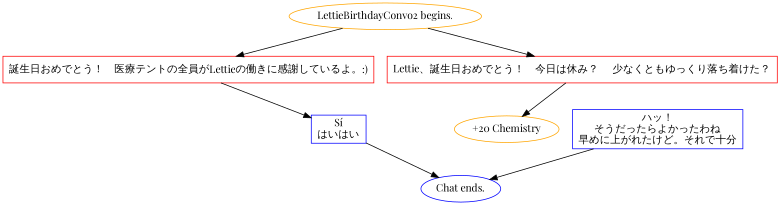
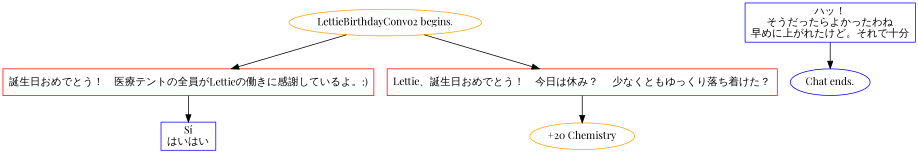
(399, 159) -> none
